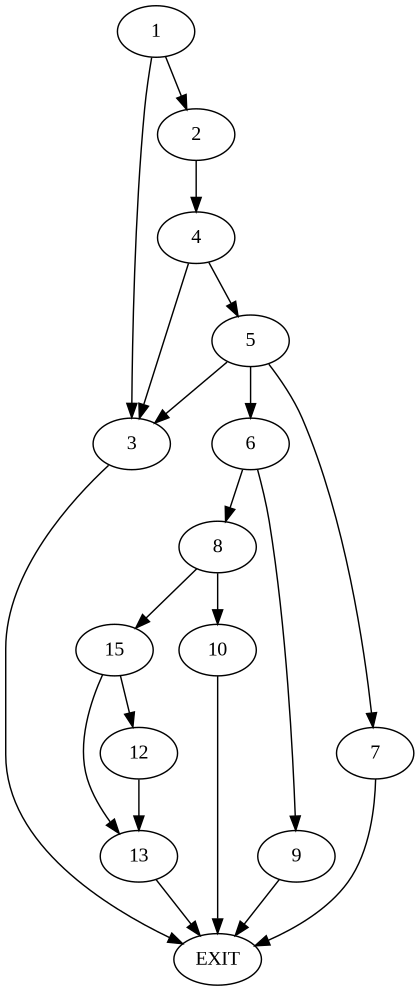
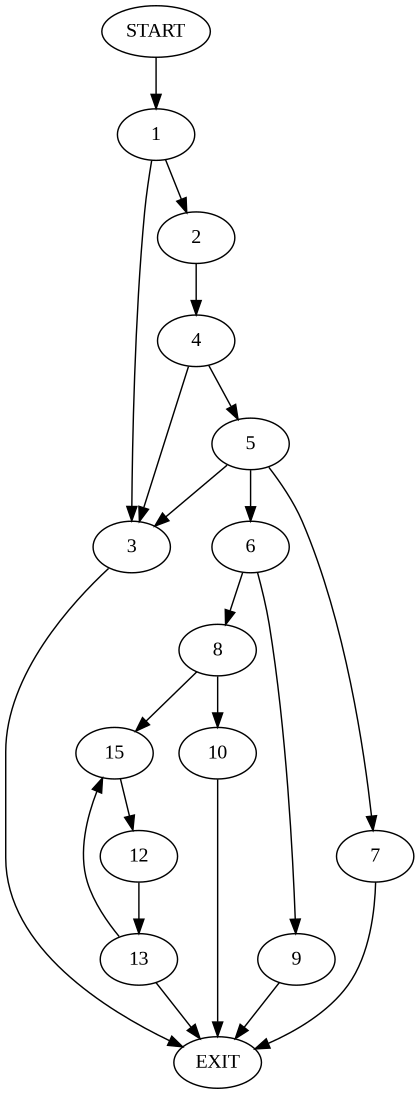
none -> (156, 32)
(84, 750) -> (84, 868)
